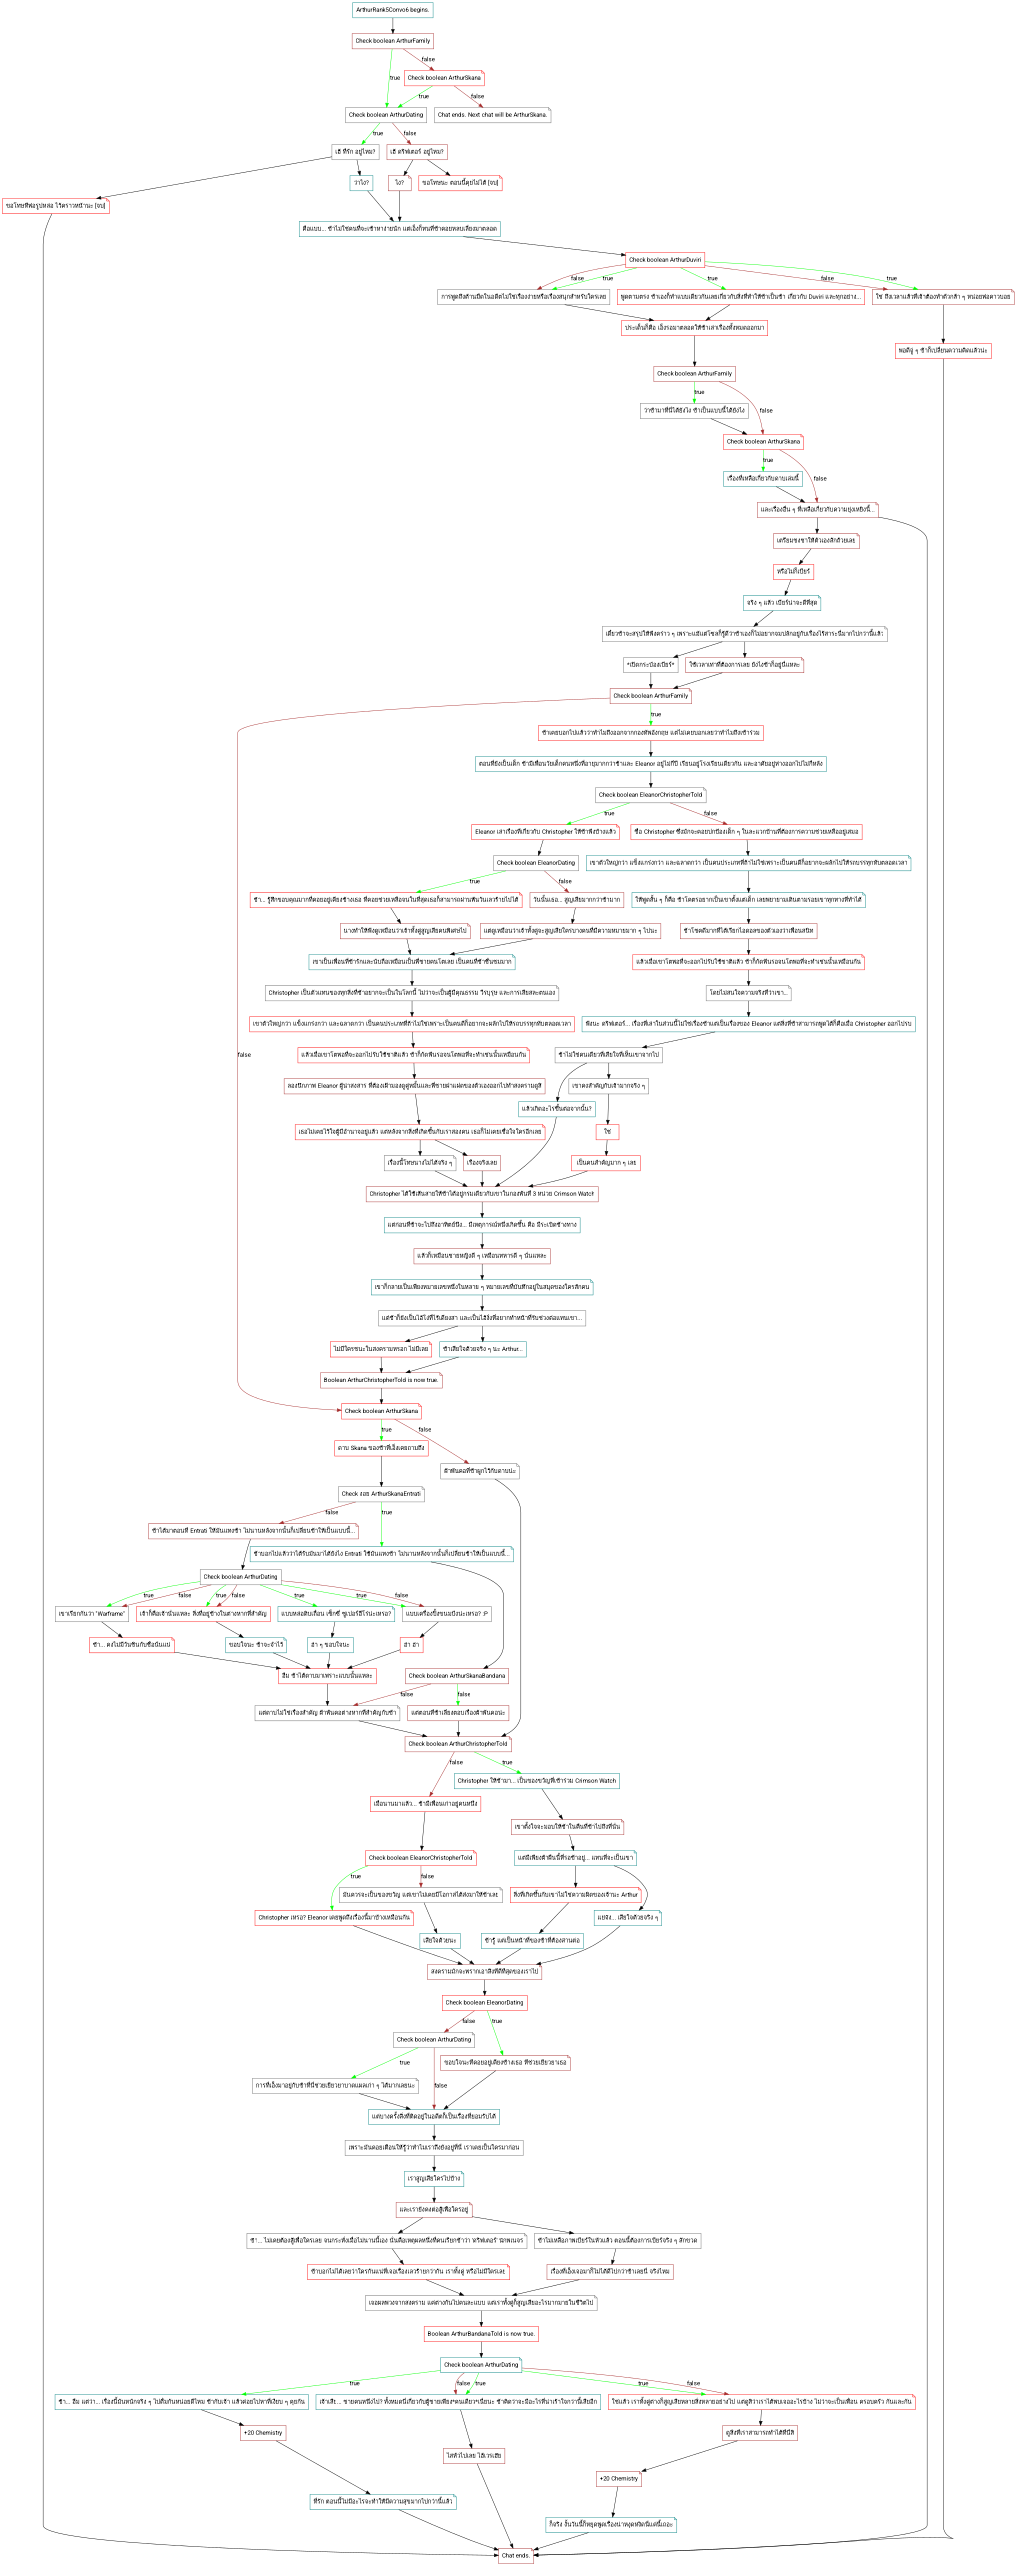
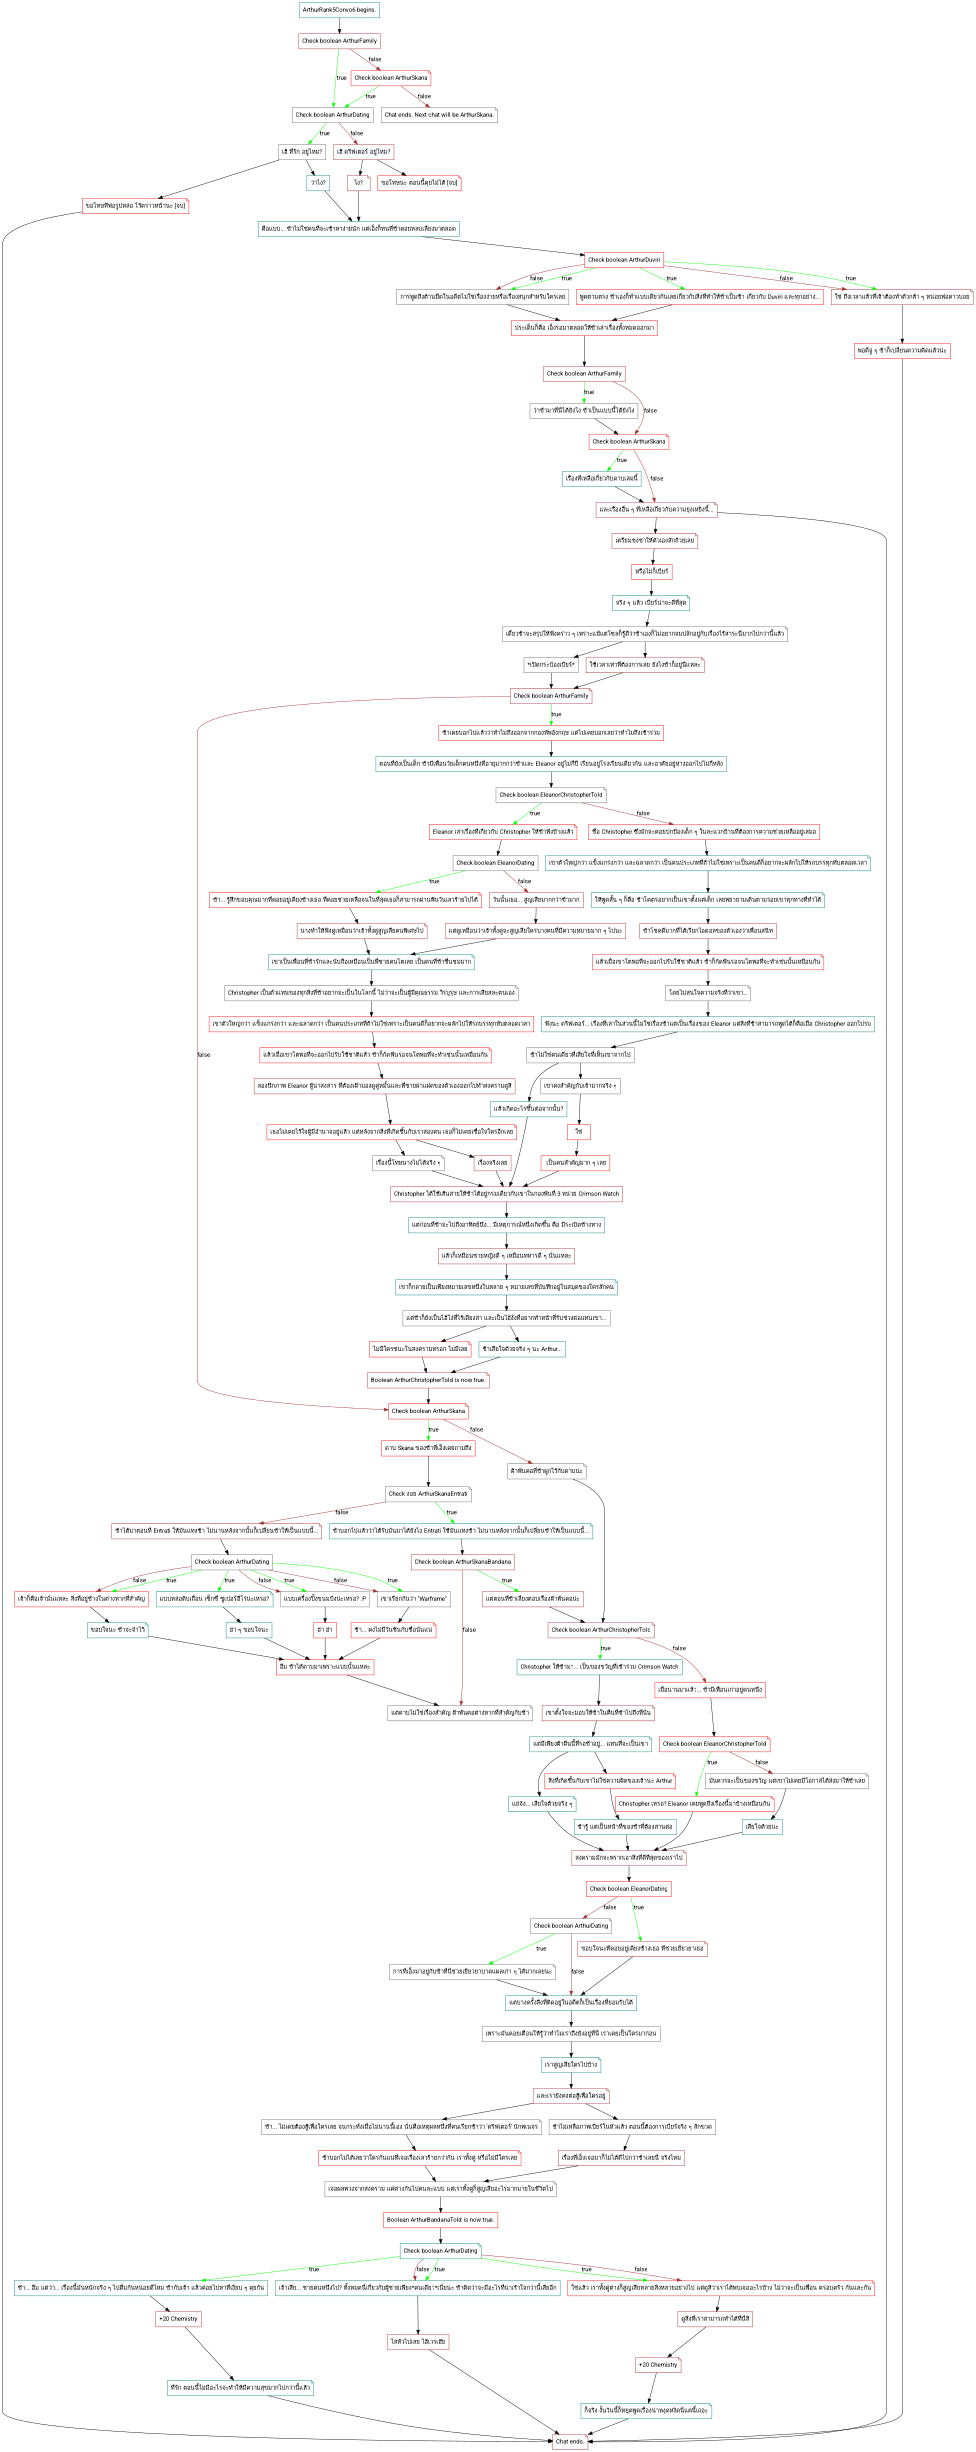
(464, 1695) -> (507, 1581)
(391, 1728) -> none
